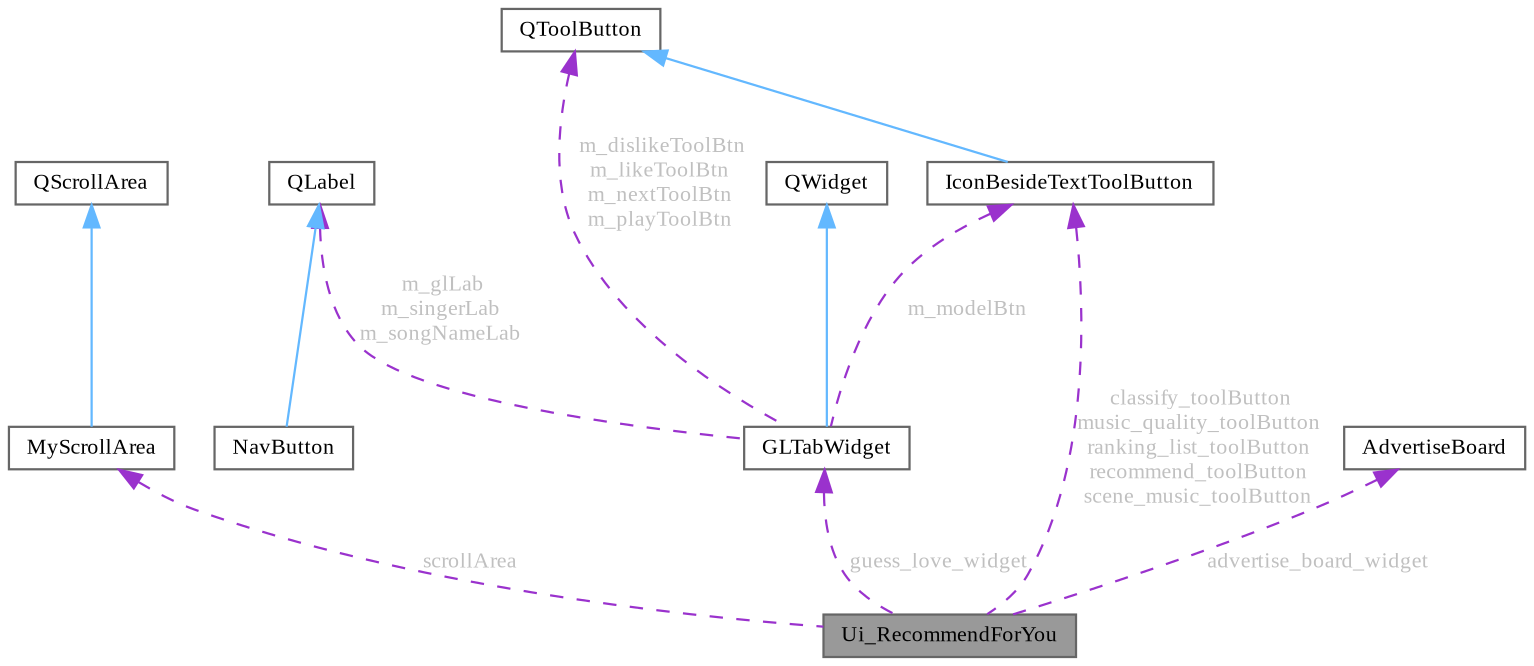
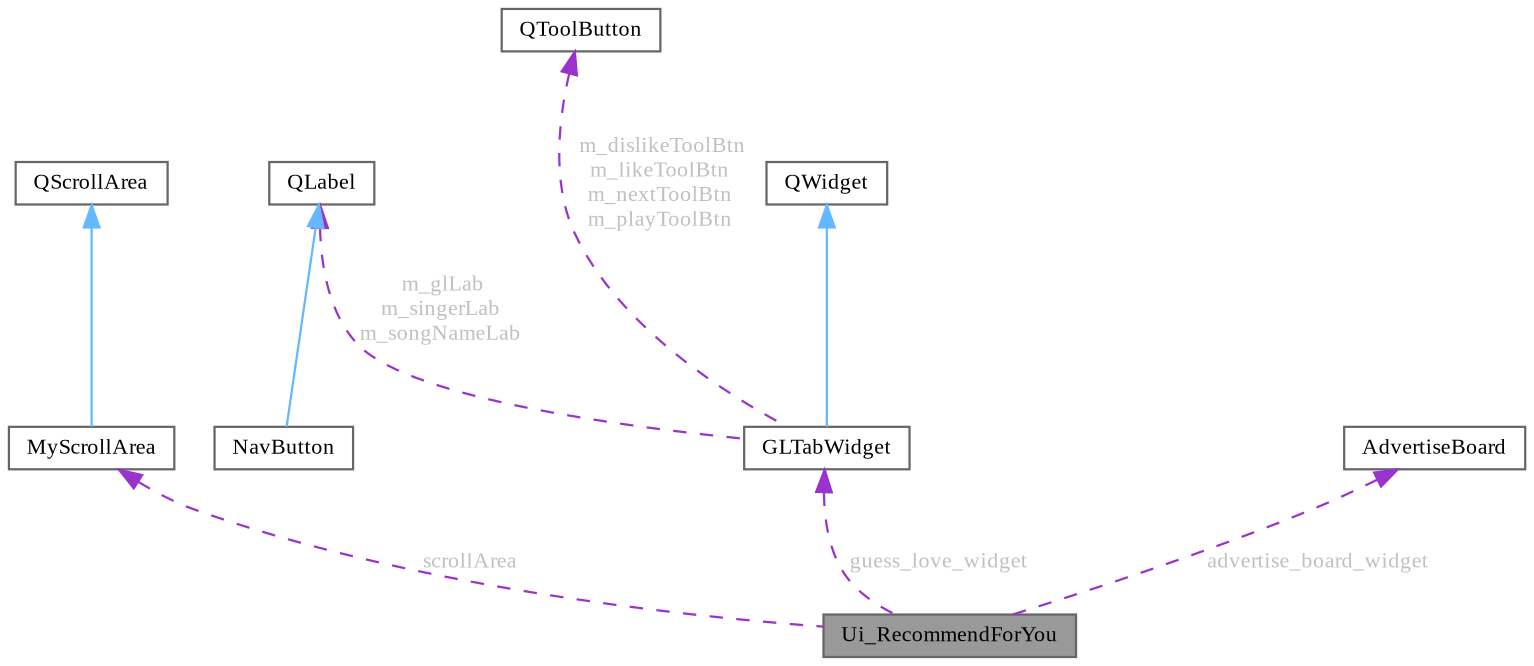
(1070, 183) -> none
